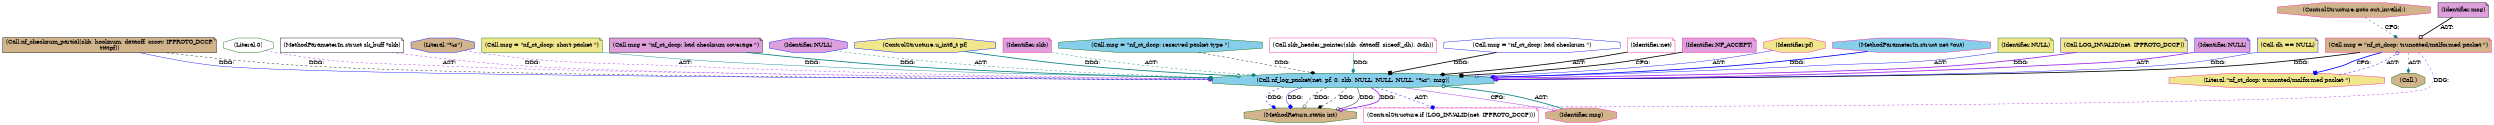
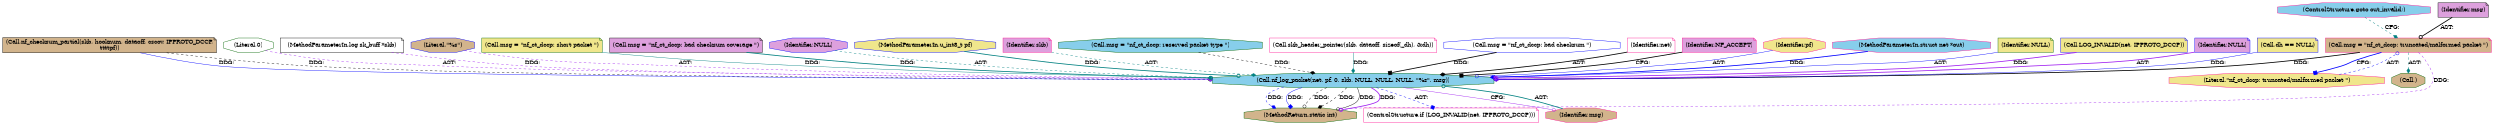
(2354, 10) -> (2354, 10)
(342, 45) -> (342, 45)
(925, 45) -> (925, 45)
